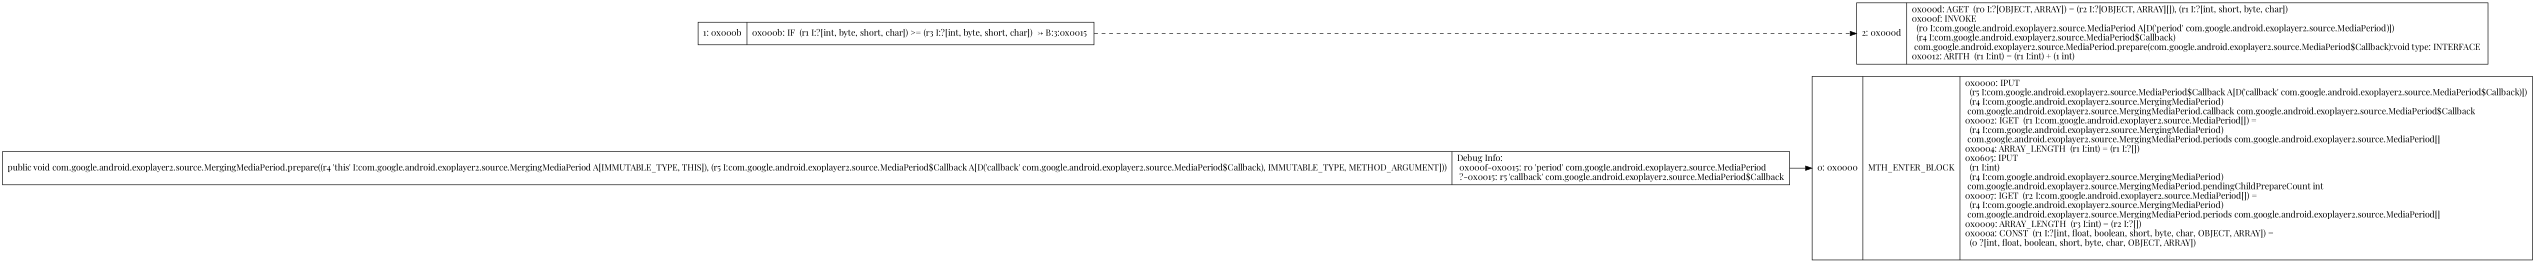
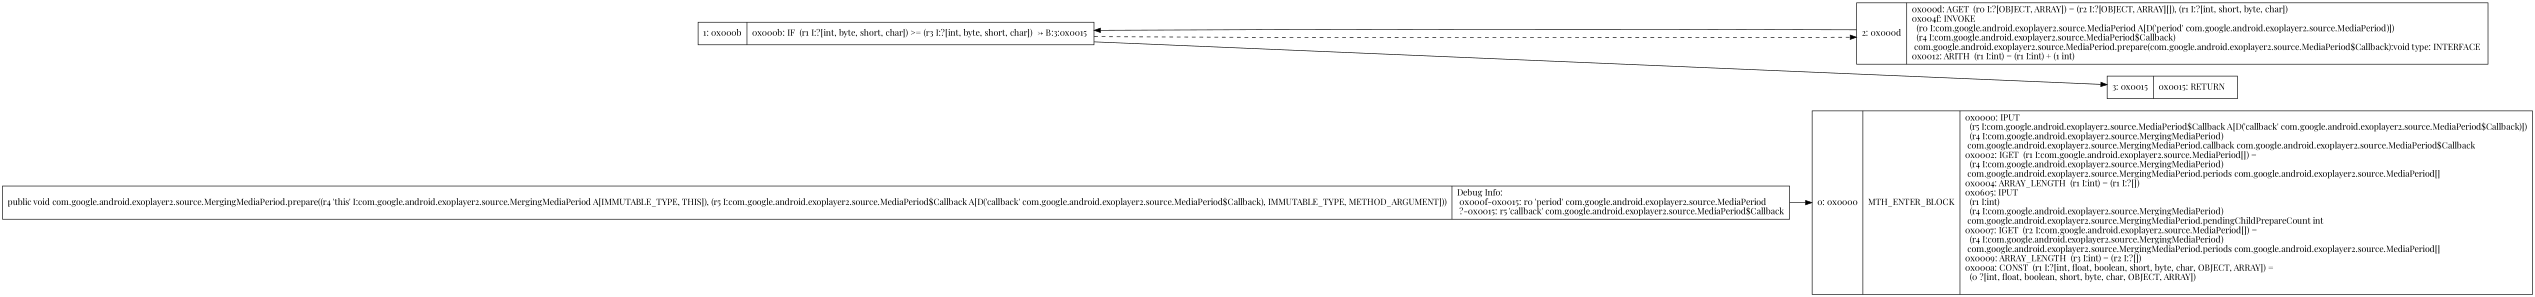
(1947, 19) -> (1946, 19)
none -> (1478, 29)
none -> (2172, 87)
